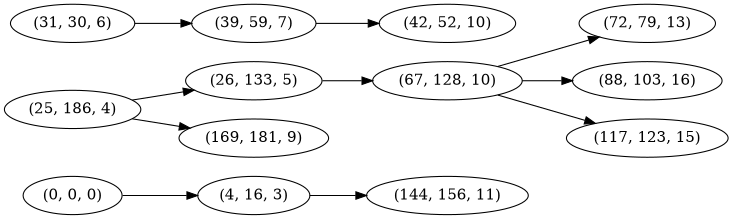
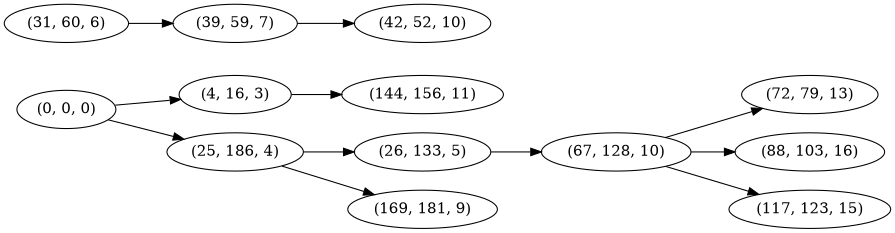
(73, 23) -> (66, 23)
none -> (141, 128)
